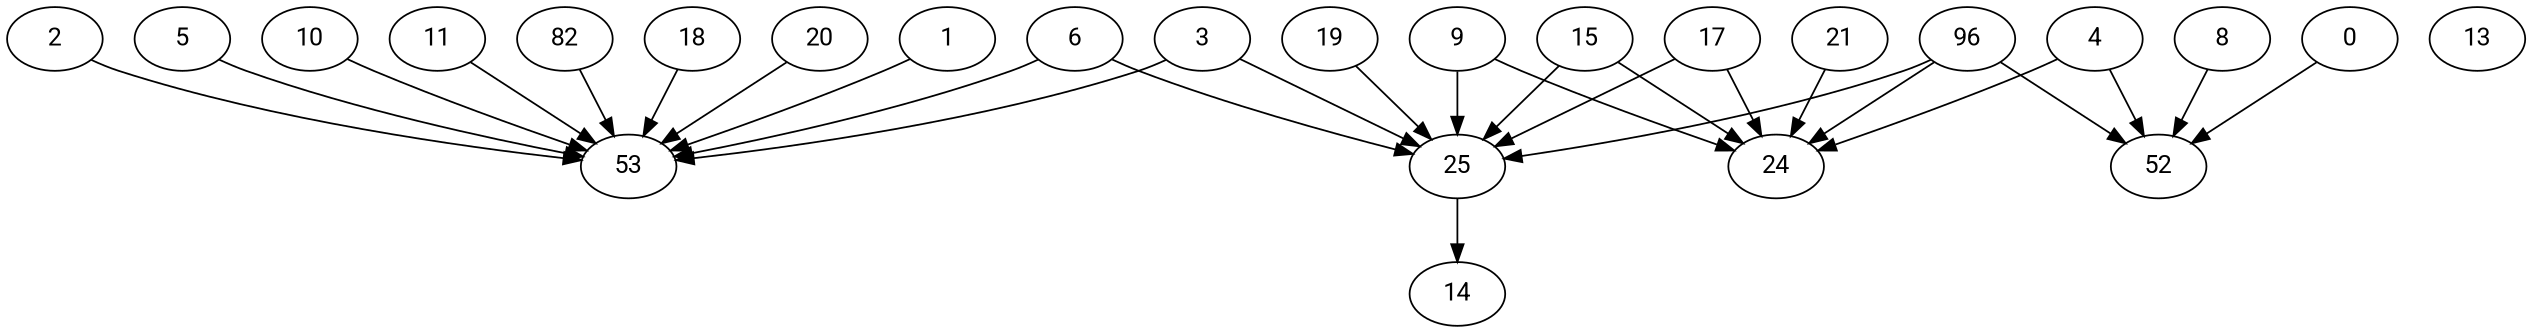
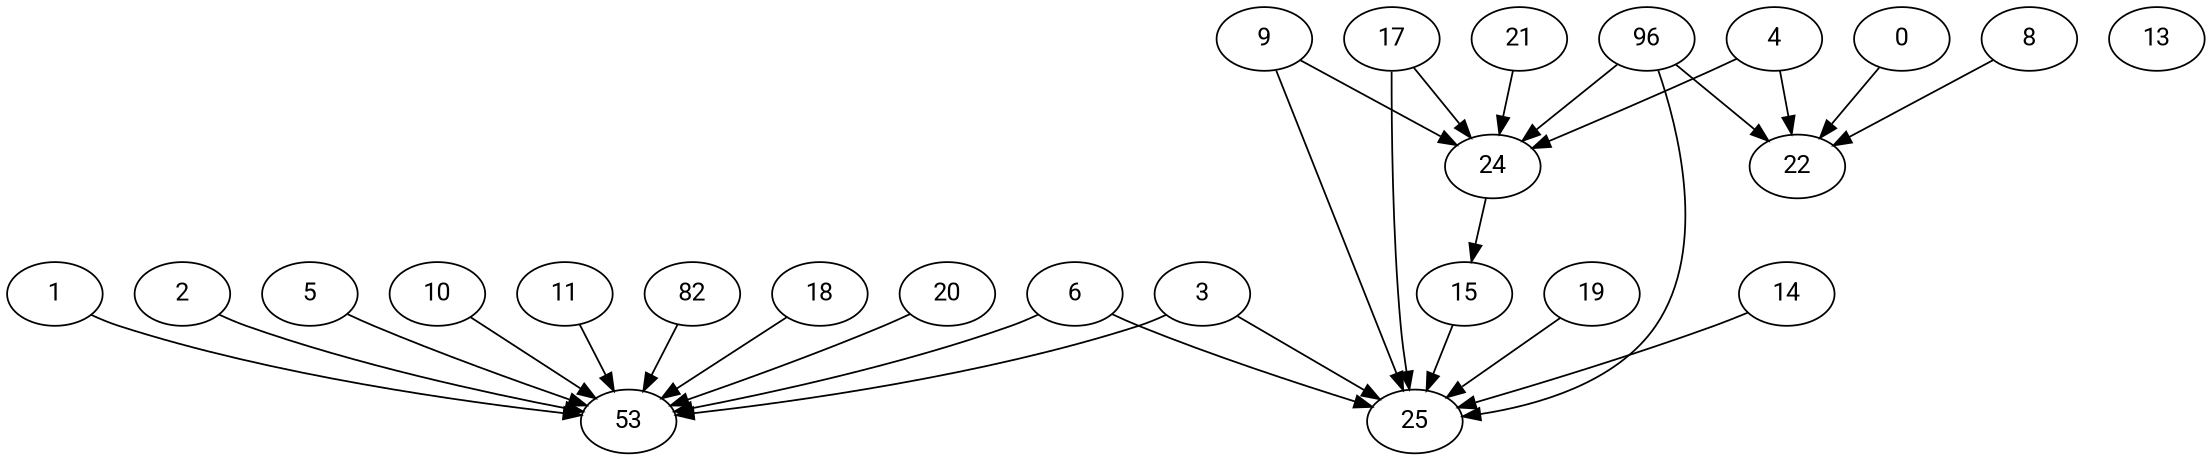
(1673, 98) -> (1481, 221)
(2159, 166) -> (1797, 166)
(1457, 222) -> (1592, 367)
